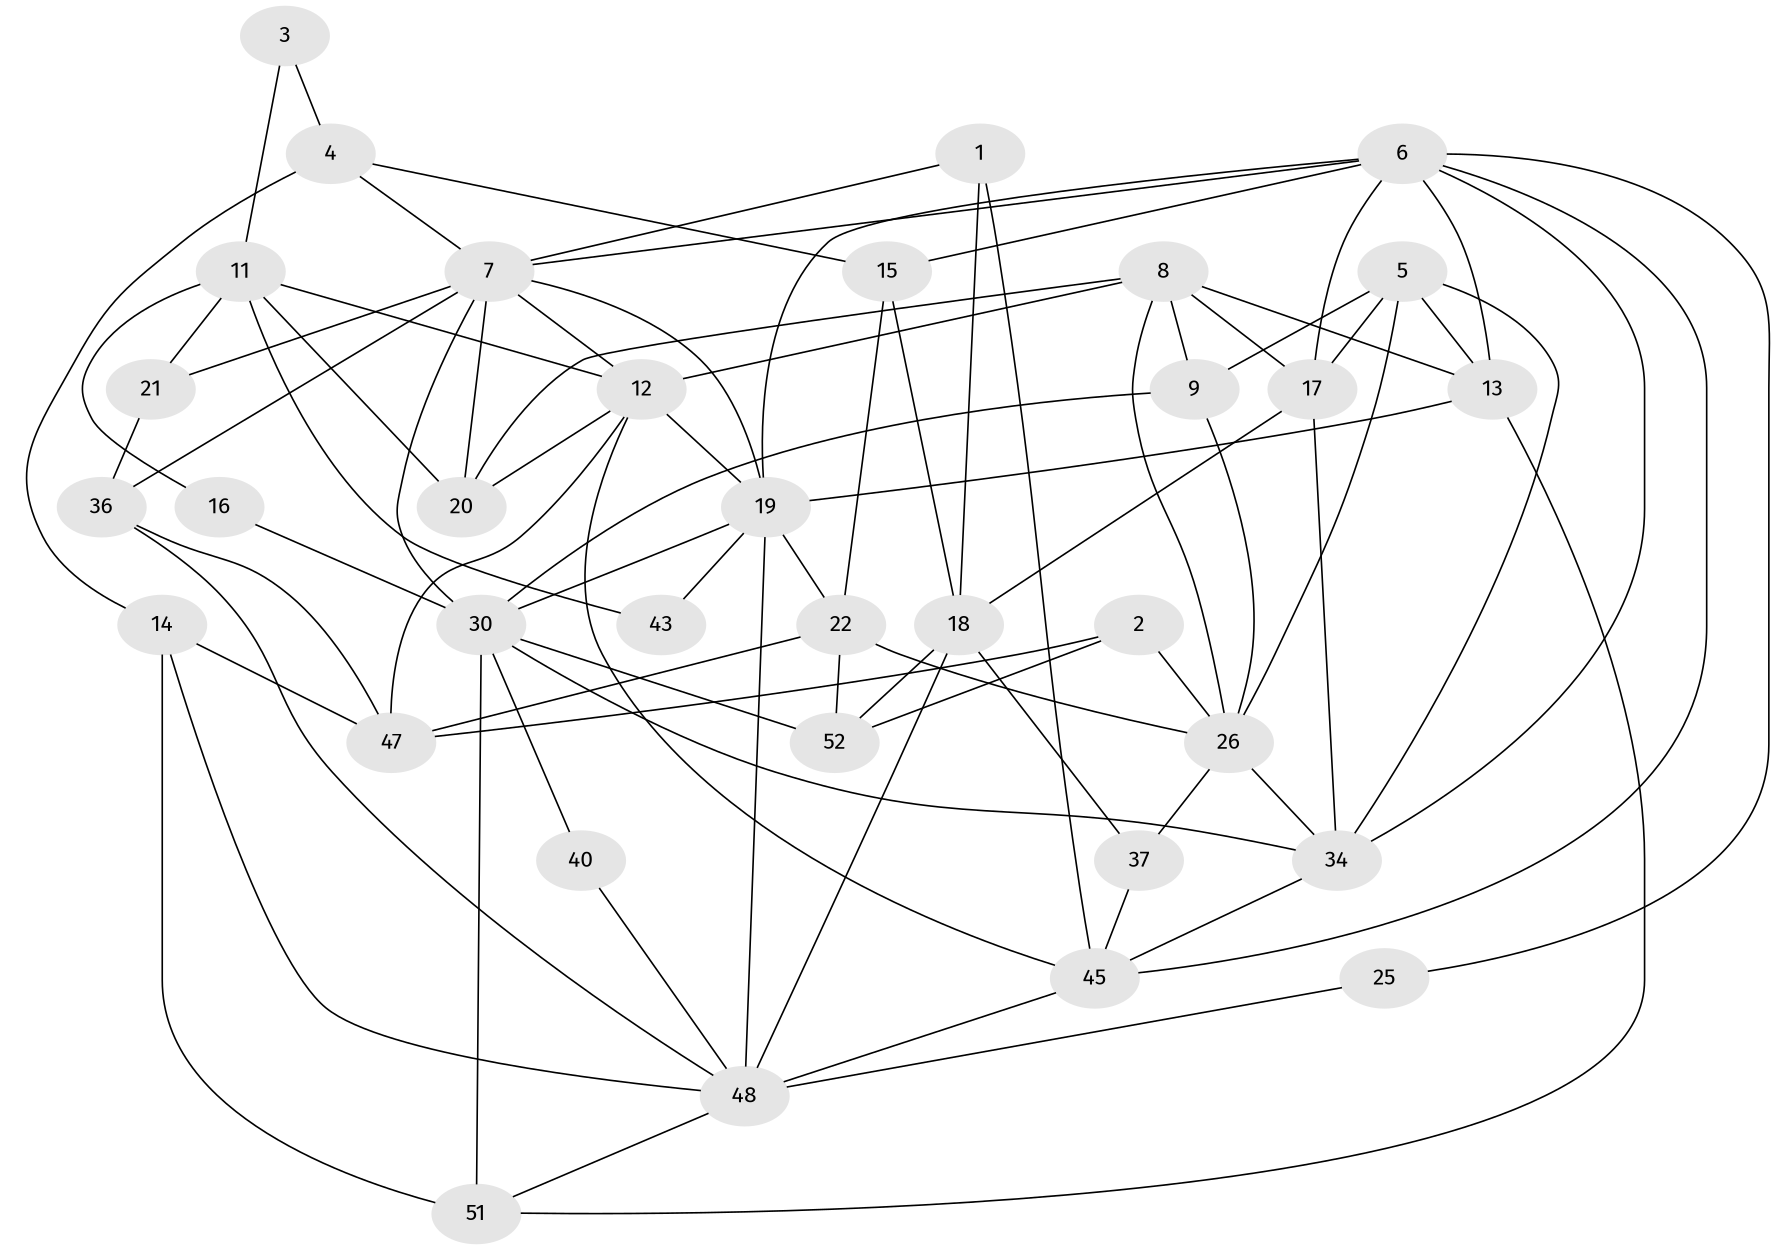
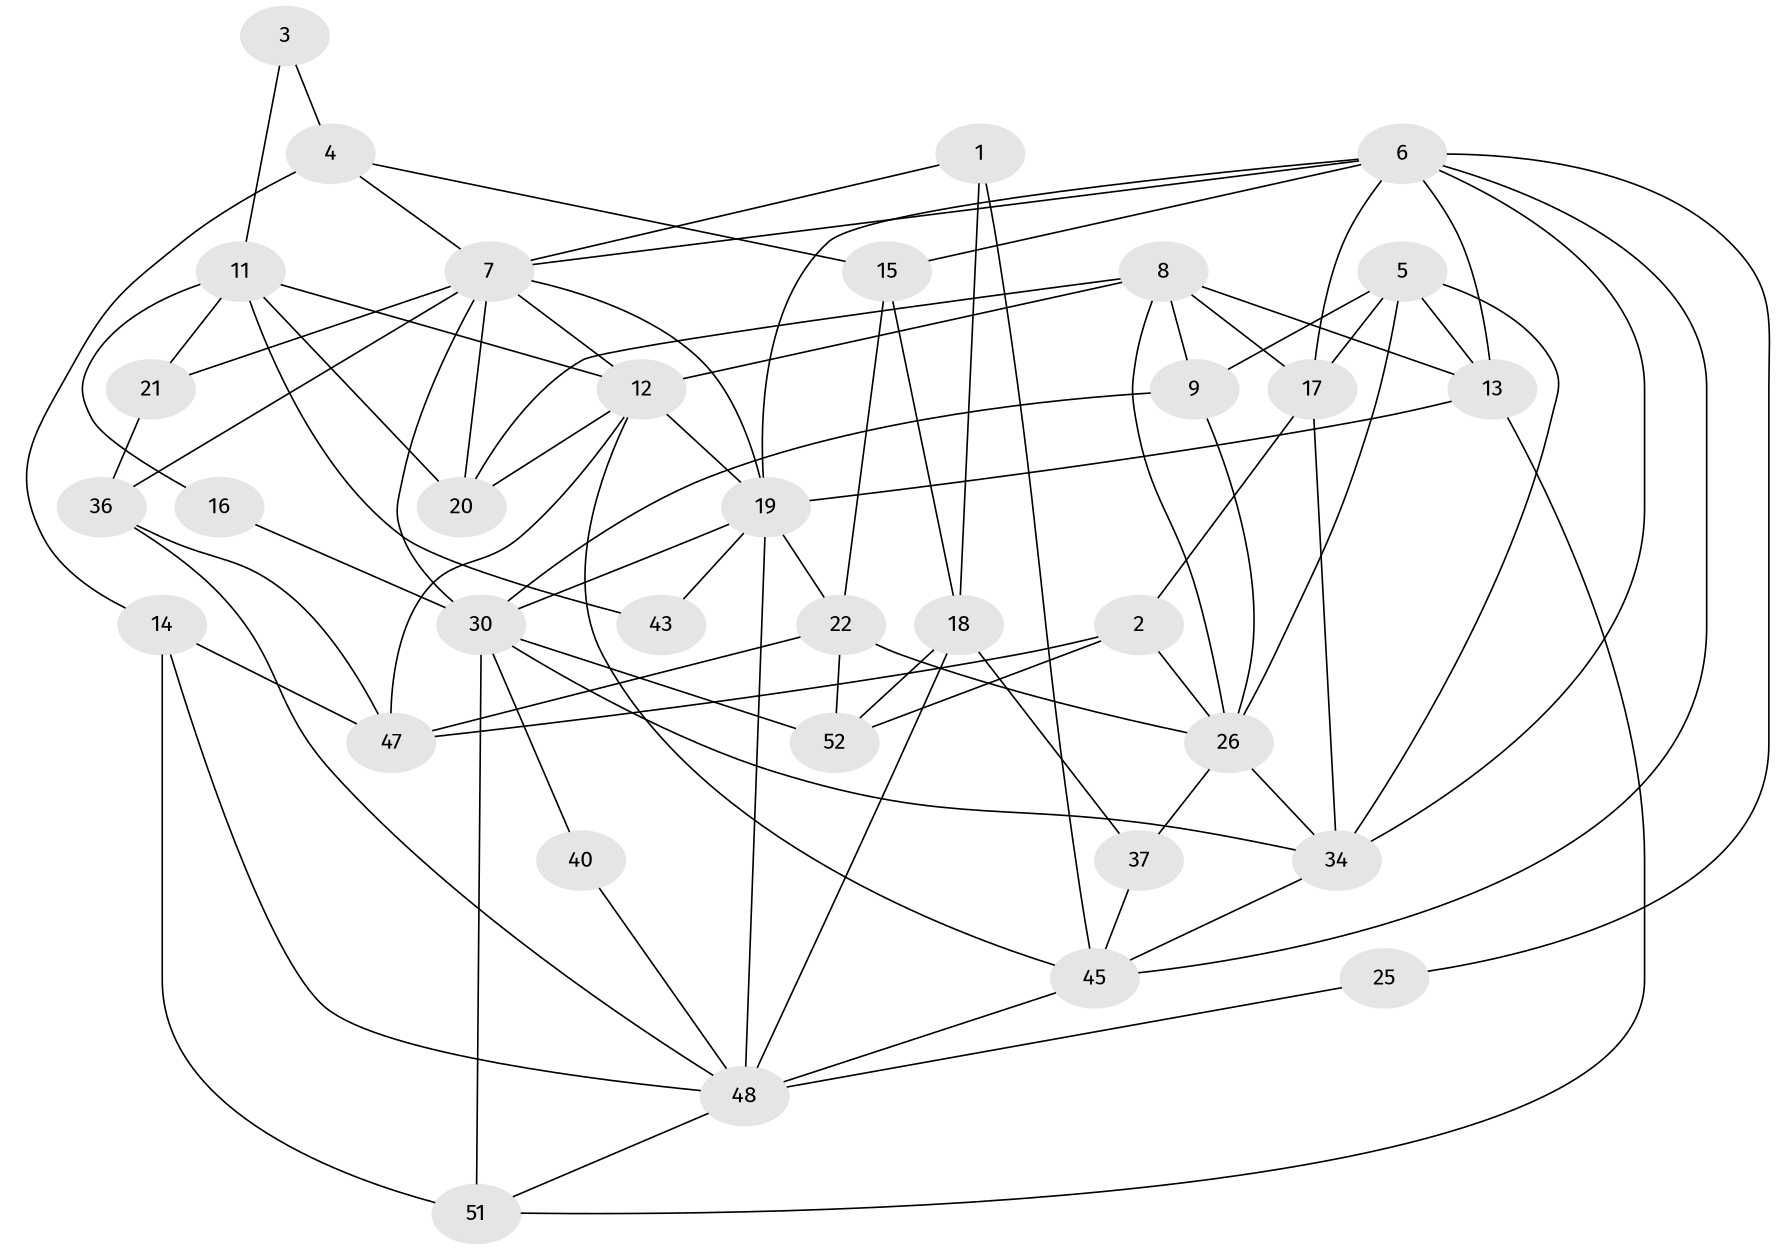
(1136, 507) -> (1226, 507)
